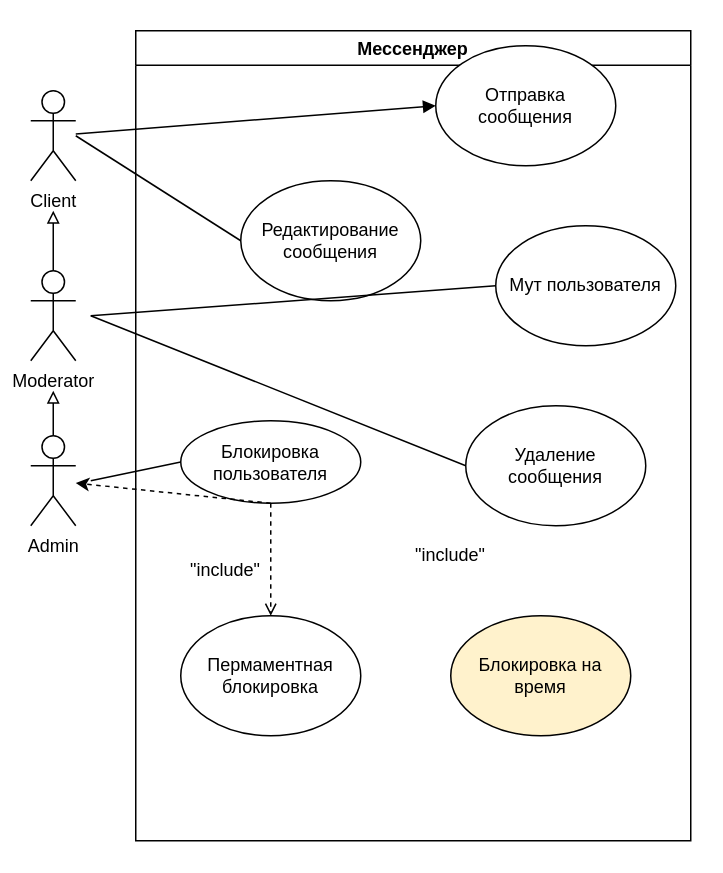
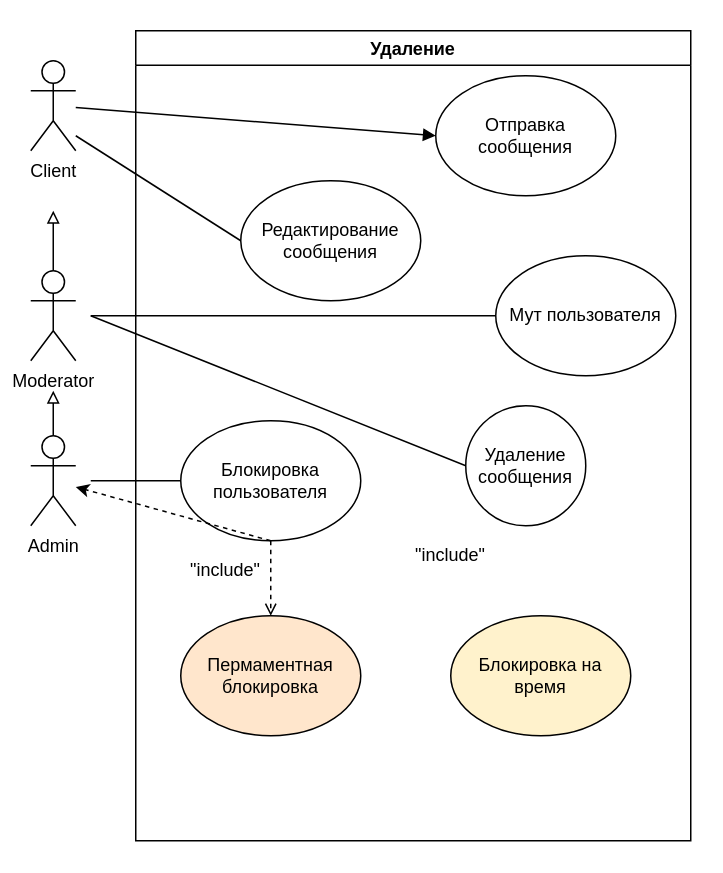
(413, 49) -> (413, 49)
(526, 106) -> (526, 136)
(53, 136) -> (53, 106)
(586, 286) -> (586, 316)
(271, 462) -> (271, 481)
(556, 466) -> (526, 466)
(271, 676) -> (271, 676)
